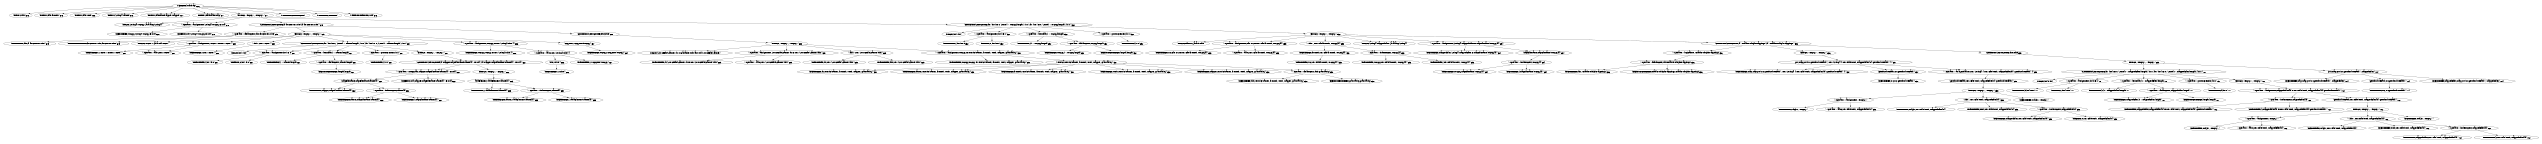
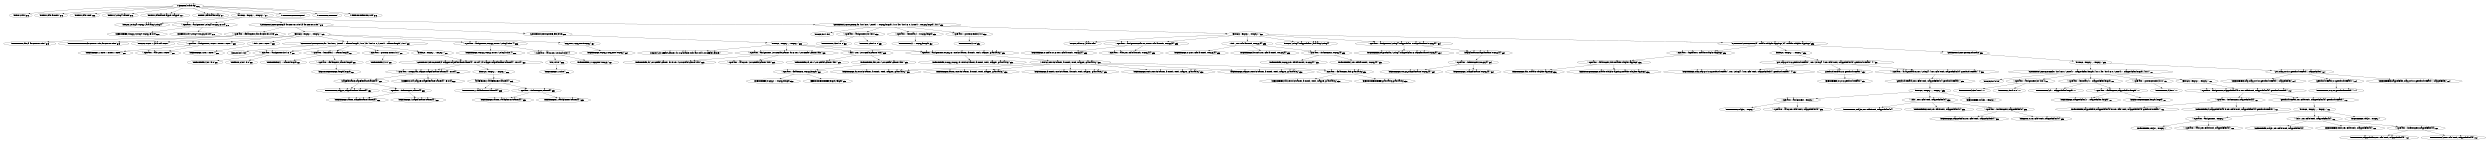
(1066, 39) -> (842, 67)
(1322, 57) -> (1223, 48)
